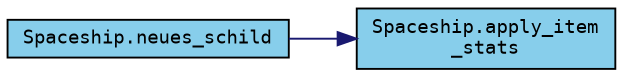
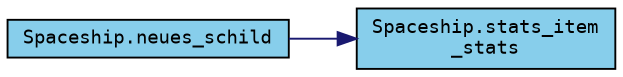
(486, 39) -> (486, 39)
